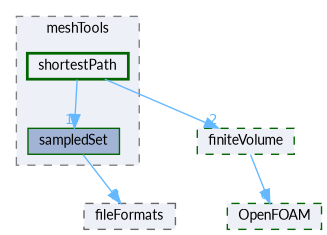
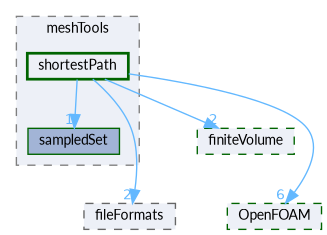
(98, 173) -> (131, 128)
(258, 173) -> (255, 100)
